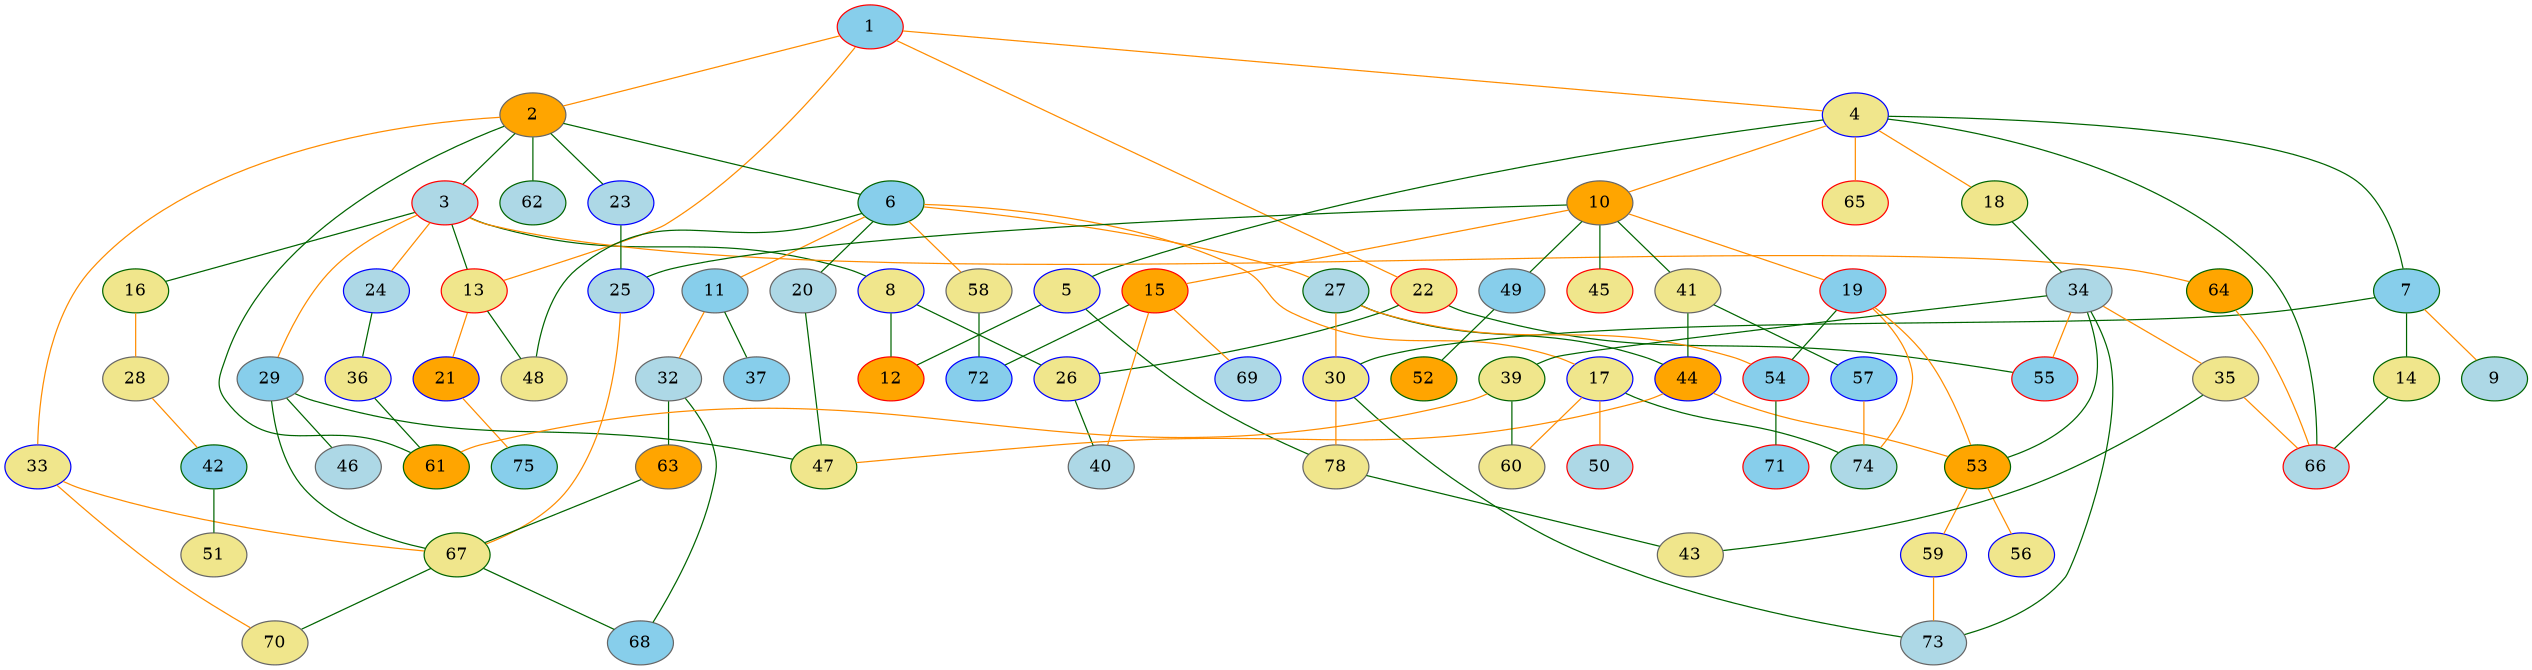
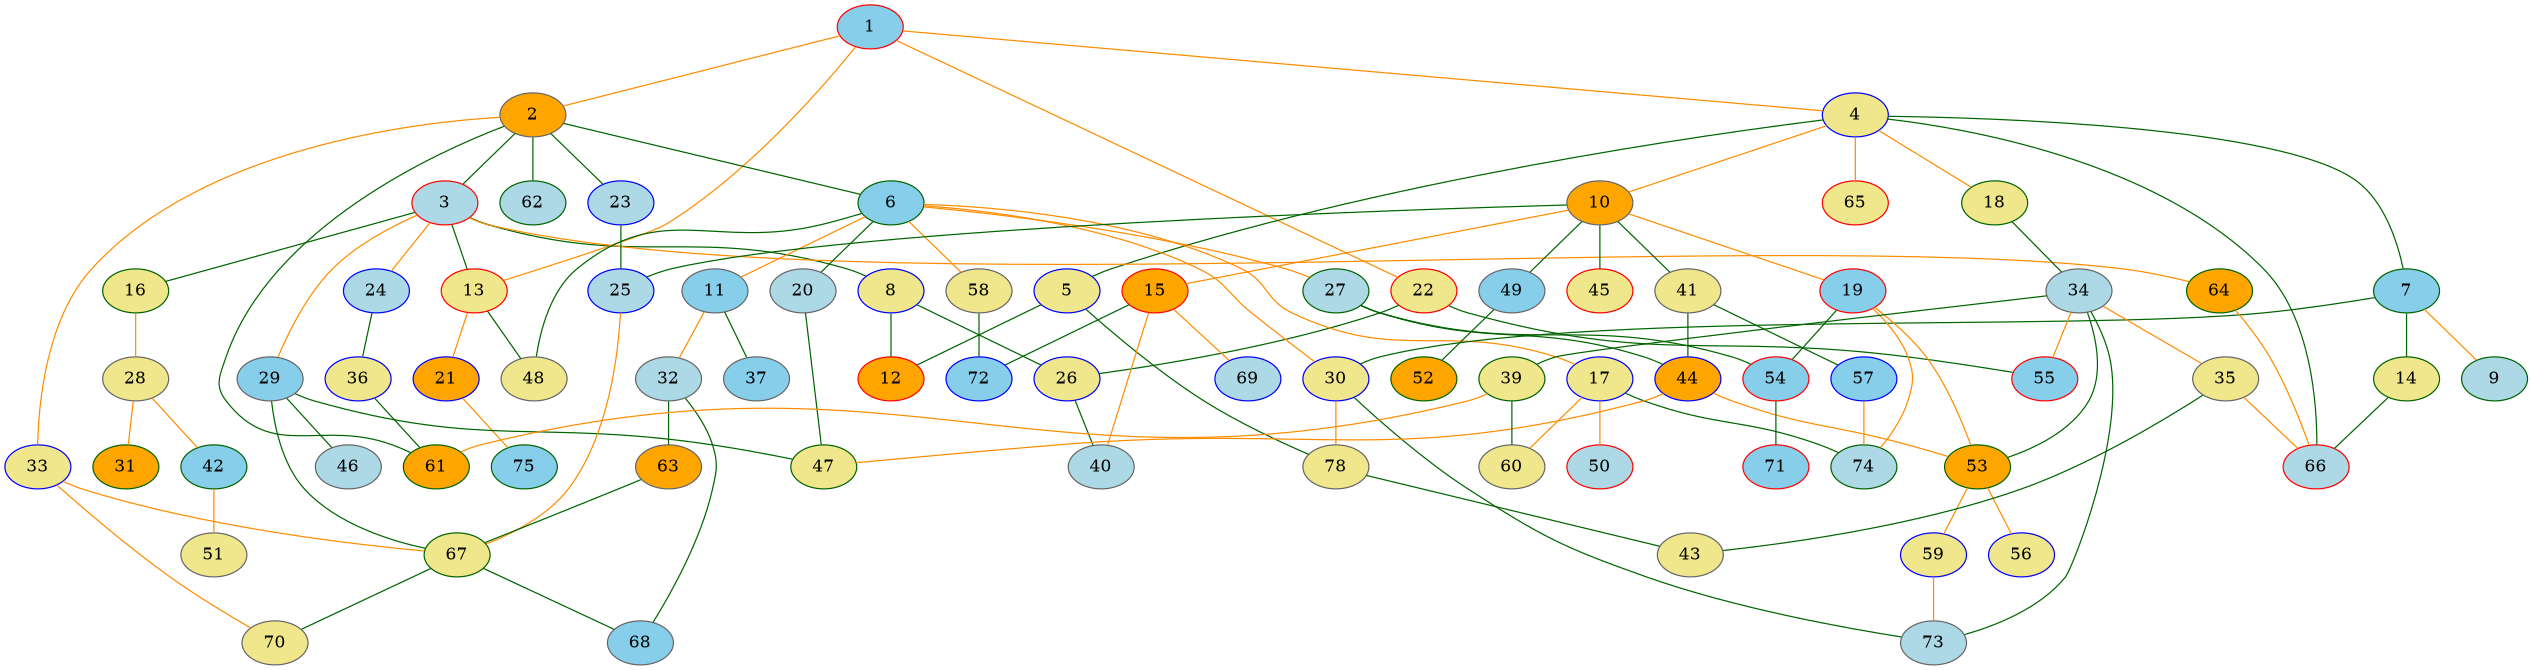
(1556, 335) -> (1556, 335)
(1336, 337) -> (1136, 244)
none -> (126, 467)
(214, 511) -> (214, 511)
